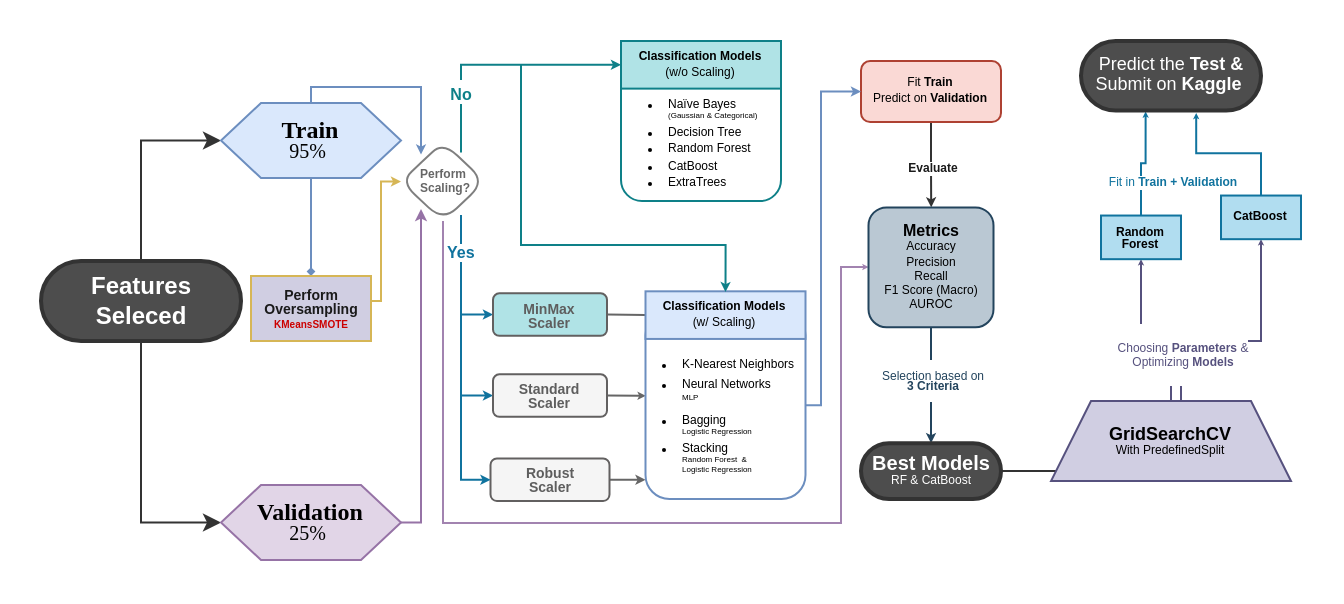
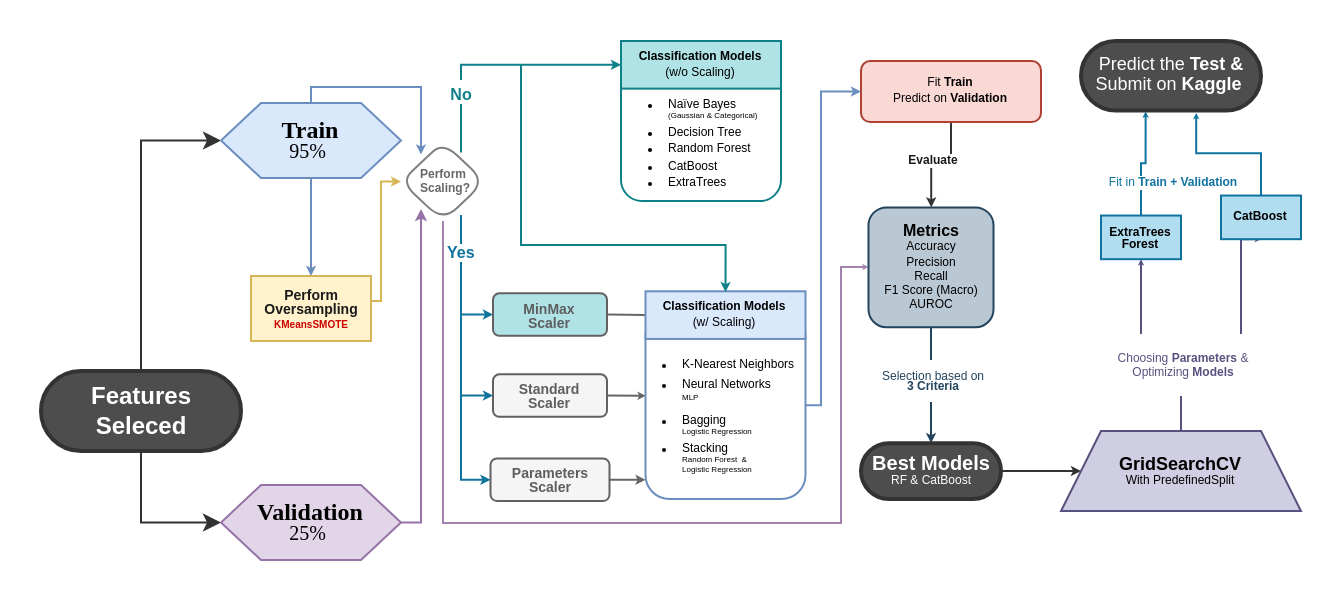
(931, 92) -> (951, 92)
(1141, 237) -> (1141, 237)
(311, 267) -> (311, 267)
(141, 301) -> (141, 411)
(311, 309) -> (311, 309)
(1171, 441) -> (1181, 471)
(551, 479) -> (551, 479)
